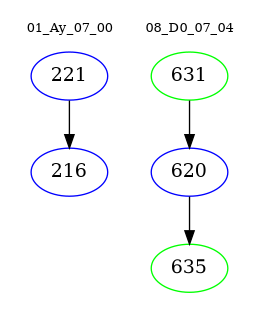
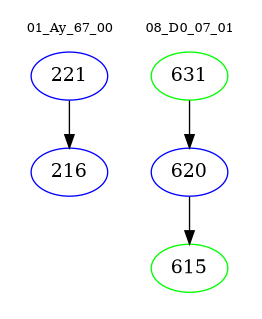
(70, 29) -> (70, 29)
(190, 29) -> (190, 29)
(190, 268) -> (190, 268)
